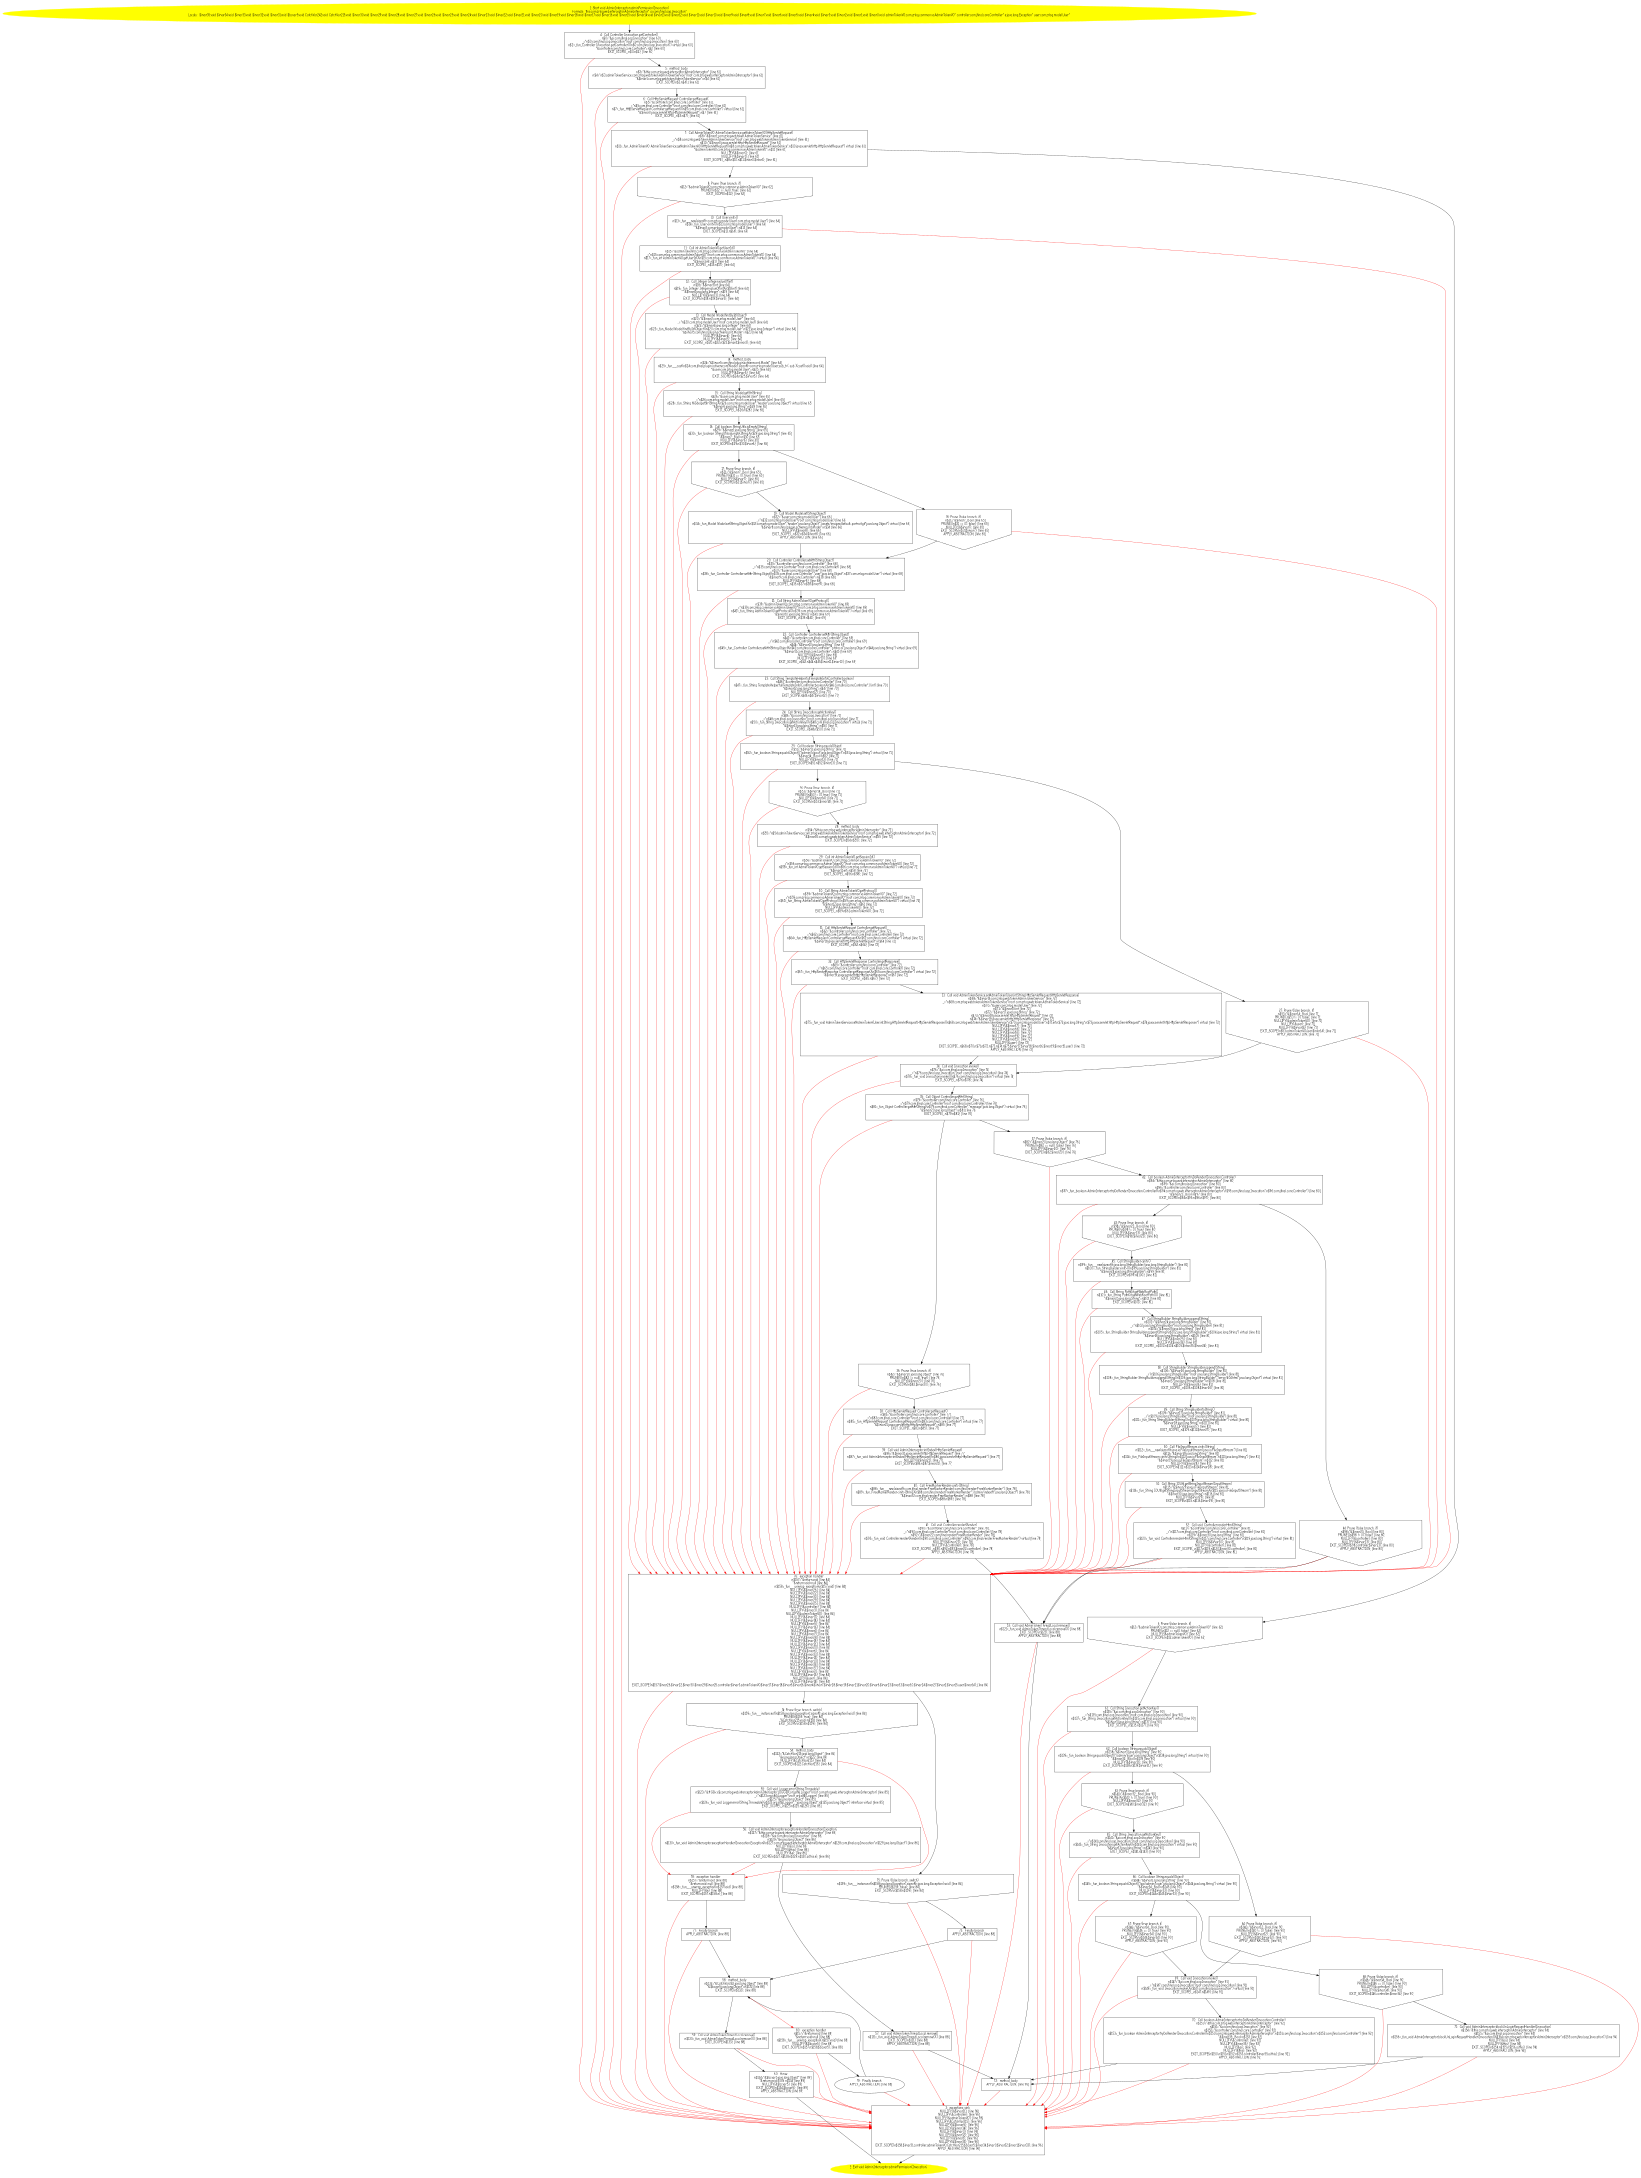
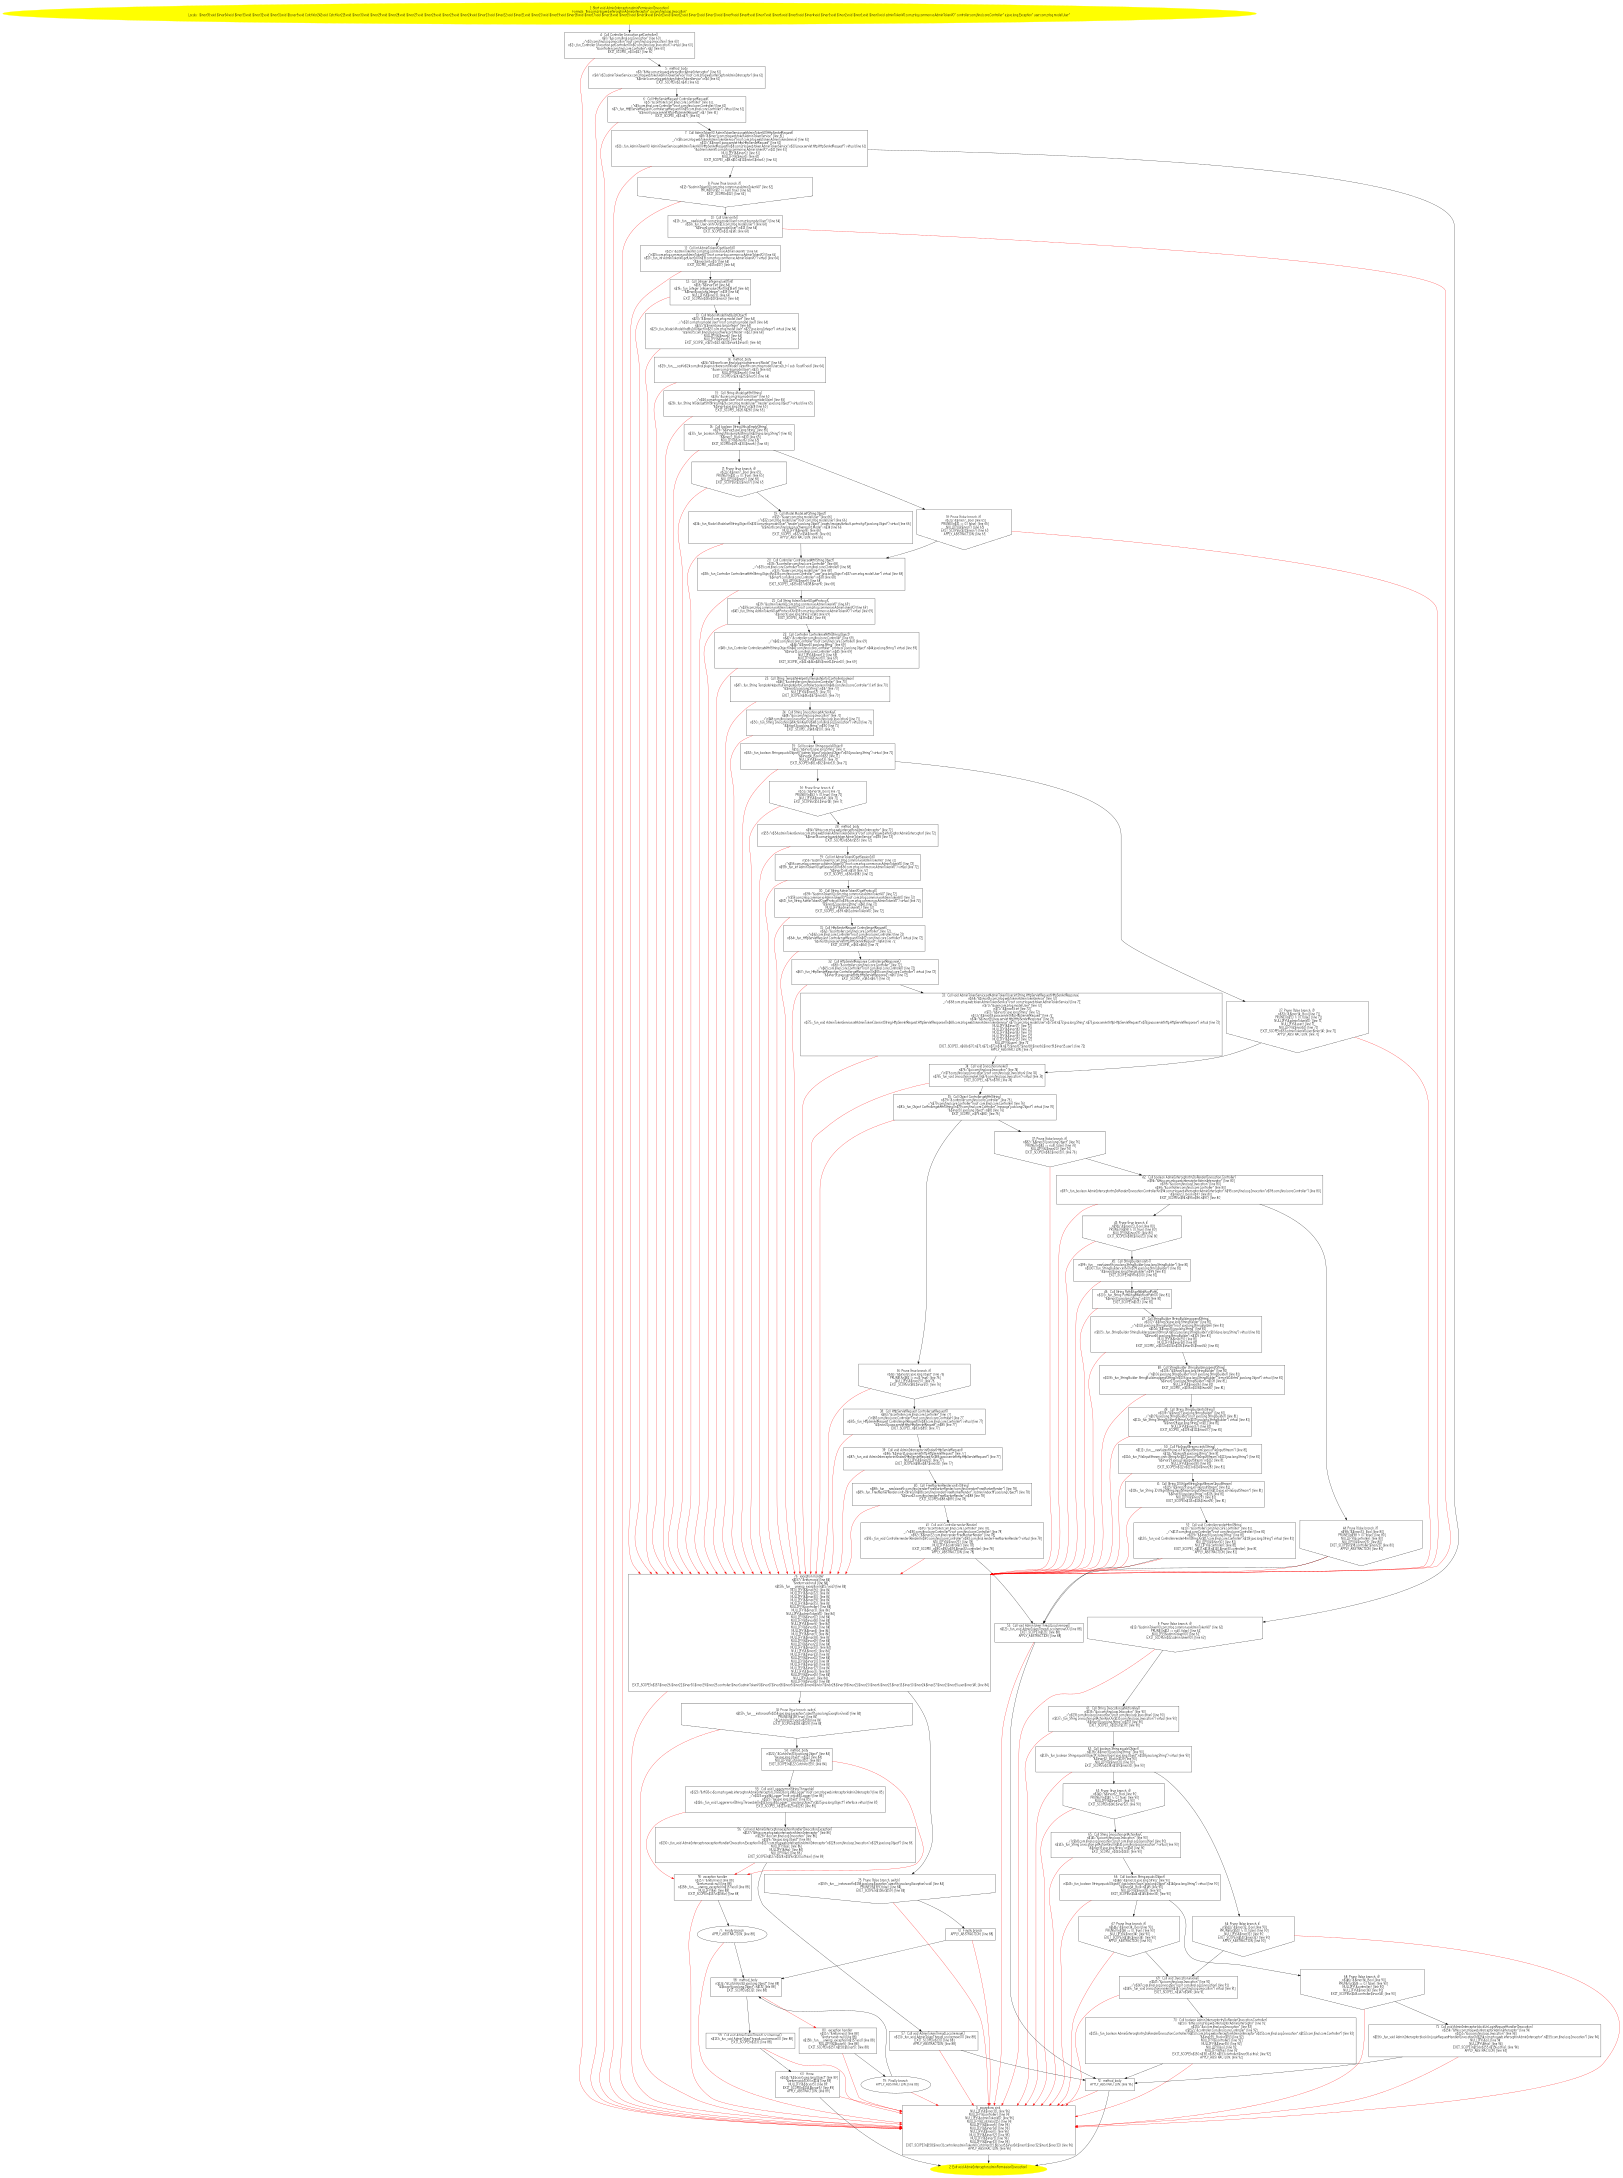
(706, 1934) -> (732, 1934)
none -> (1088, 2143)
